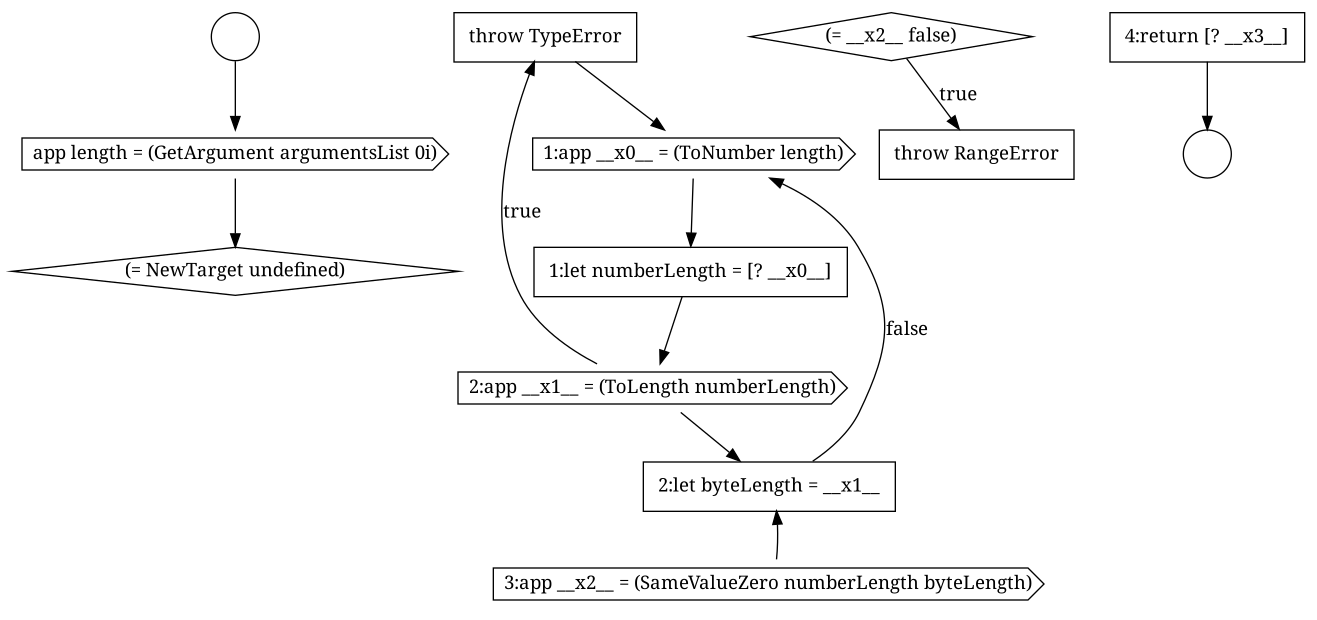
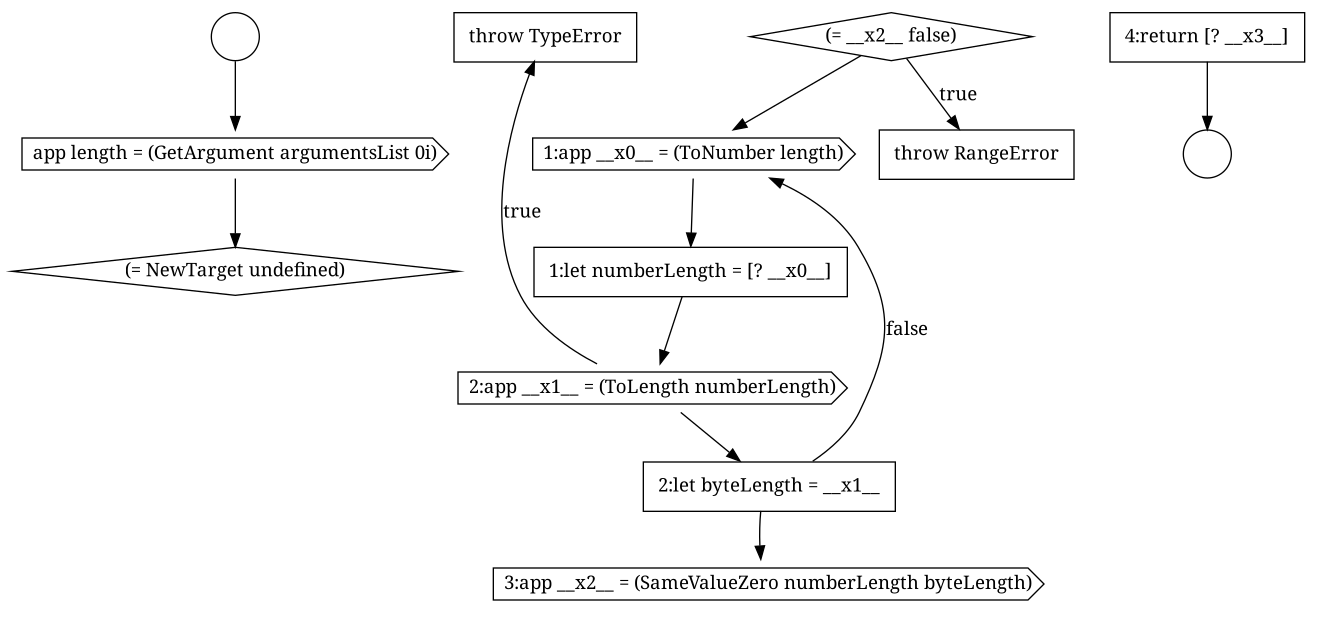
(614, 92) -> (803, 89)
(778, 542) -> (760, 528)
